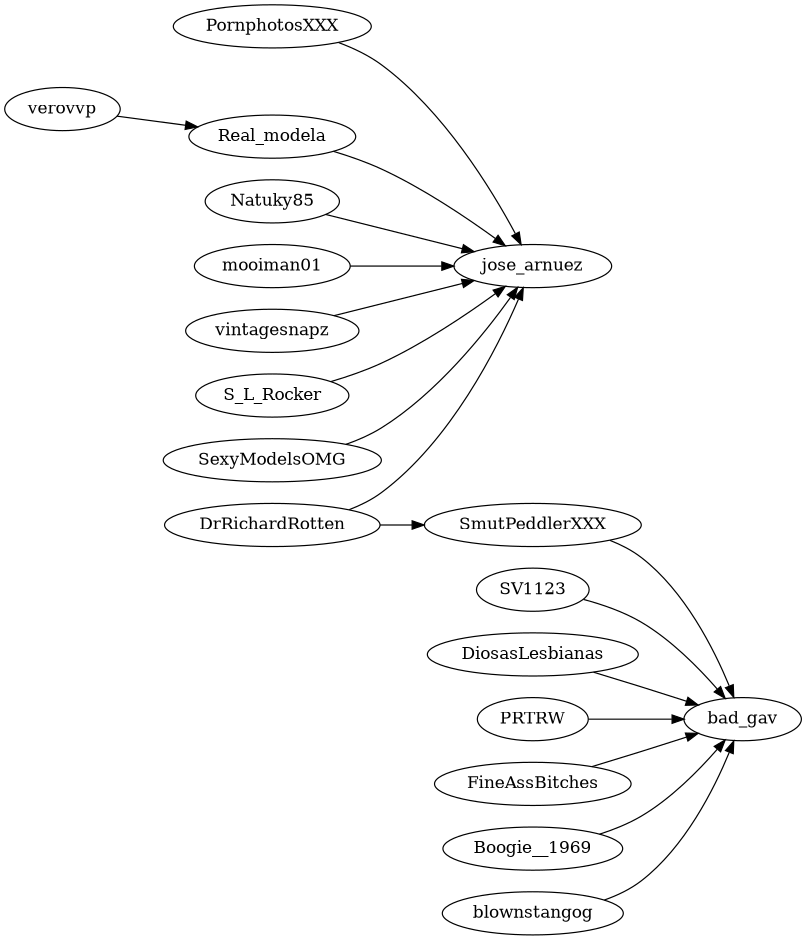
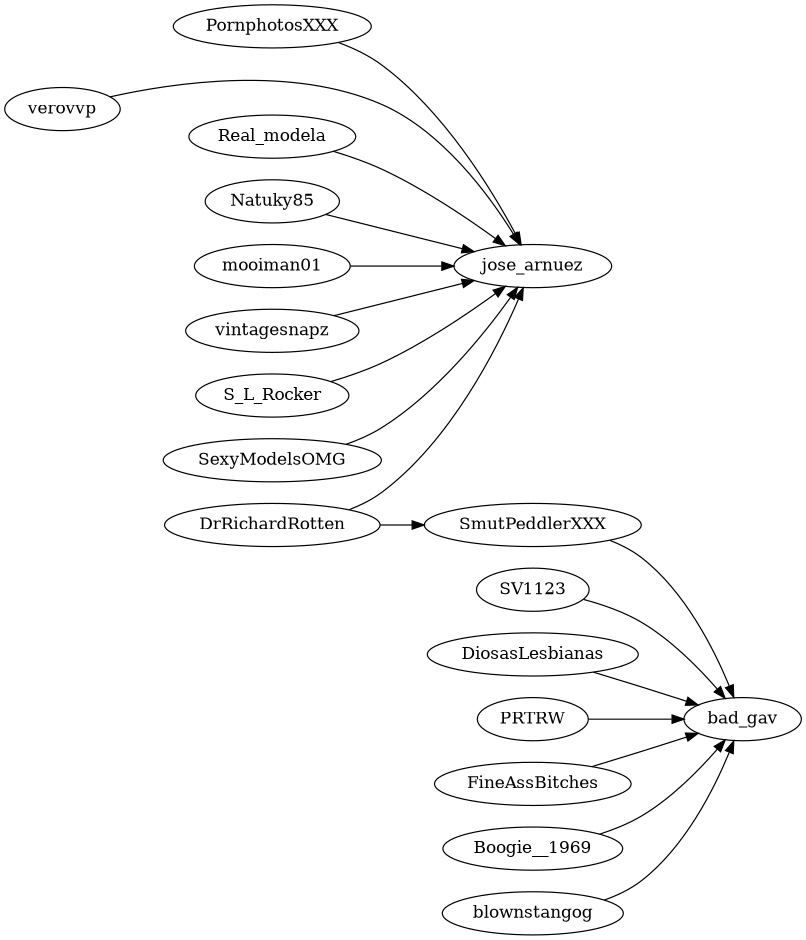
(151, 121) -> (340, 91)
